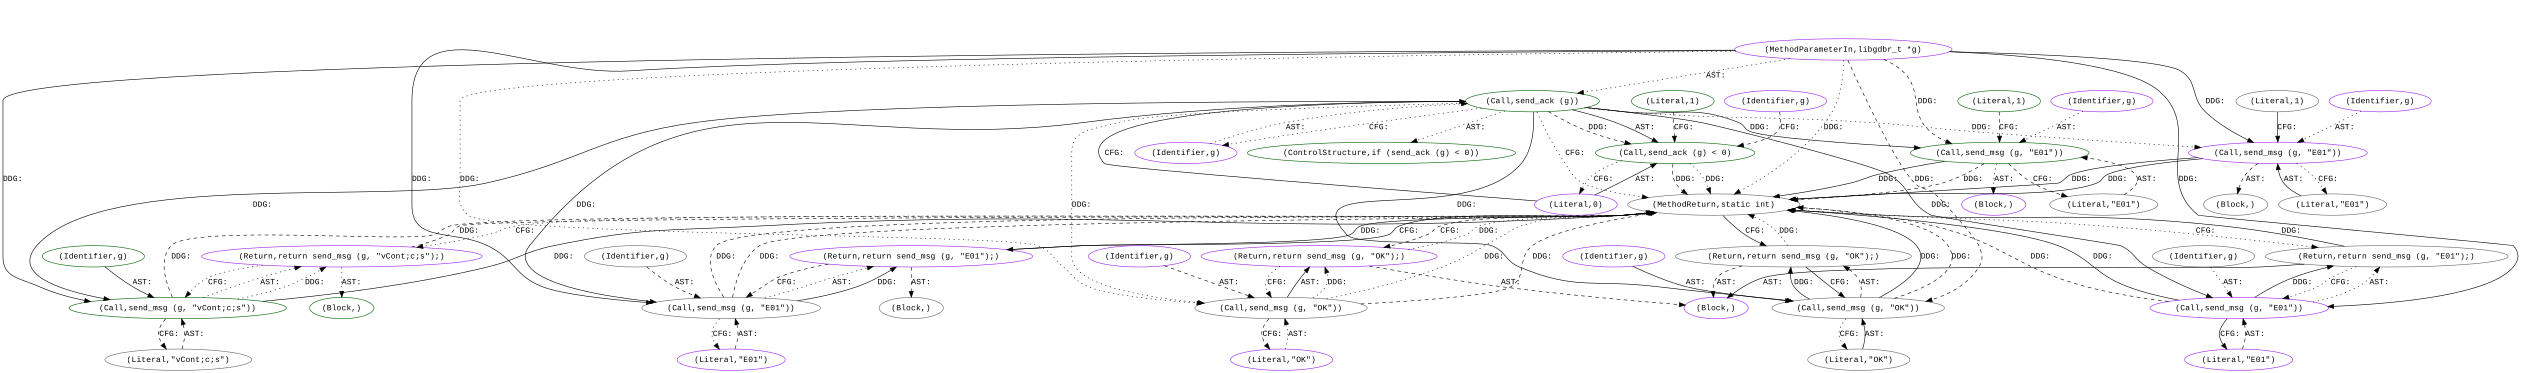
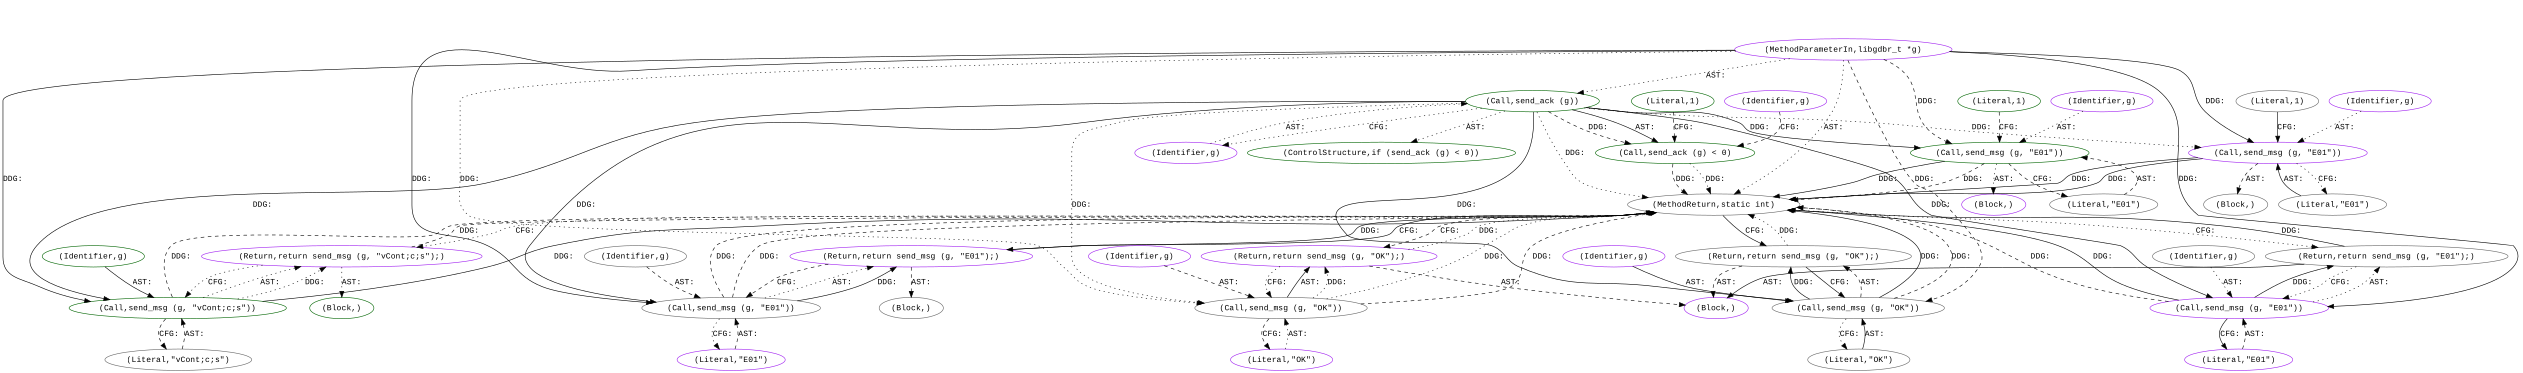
(1836, 127) -> (1836, 127)
(1578, 153) -> (1578, 153)
(1576, 205) -> none
